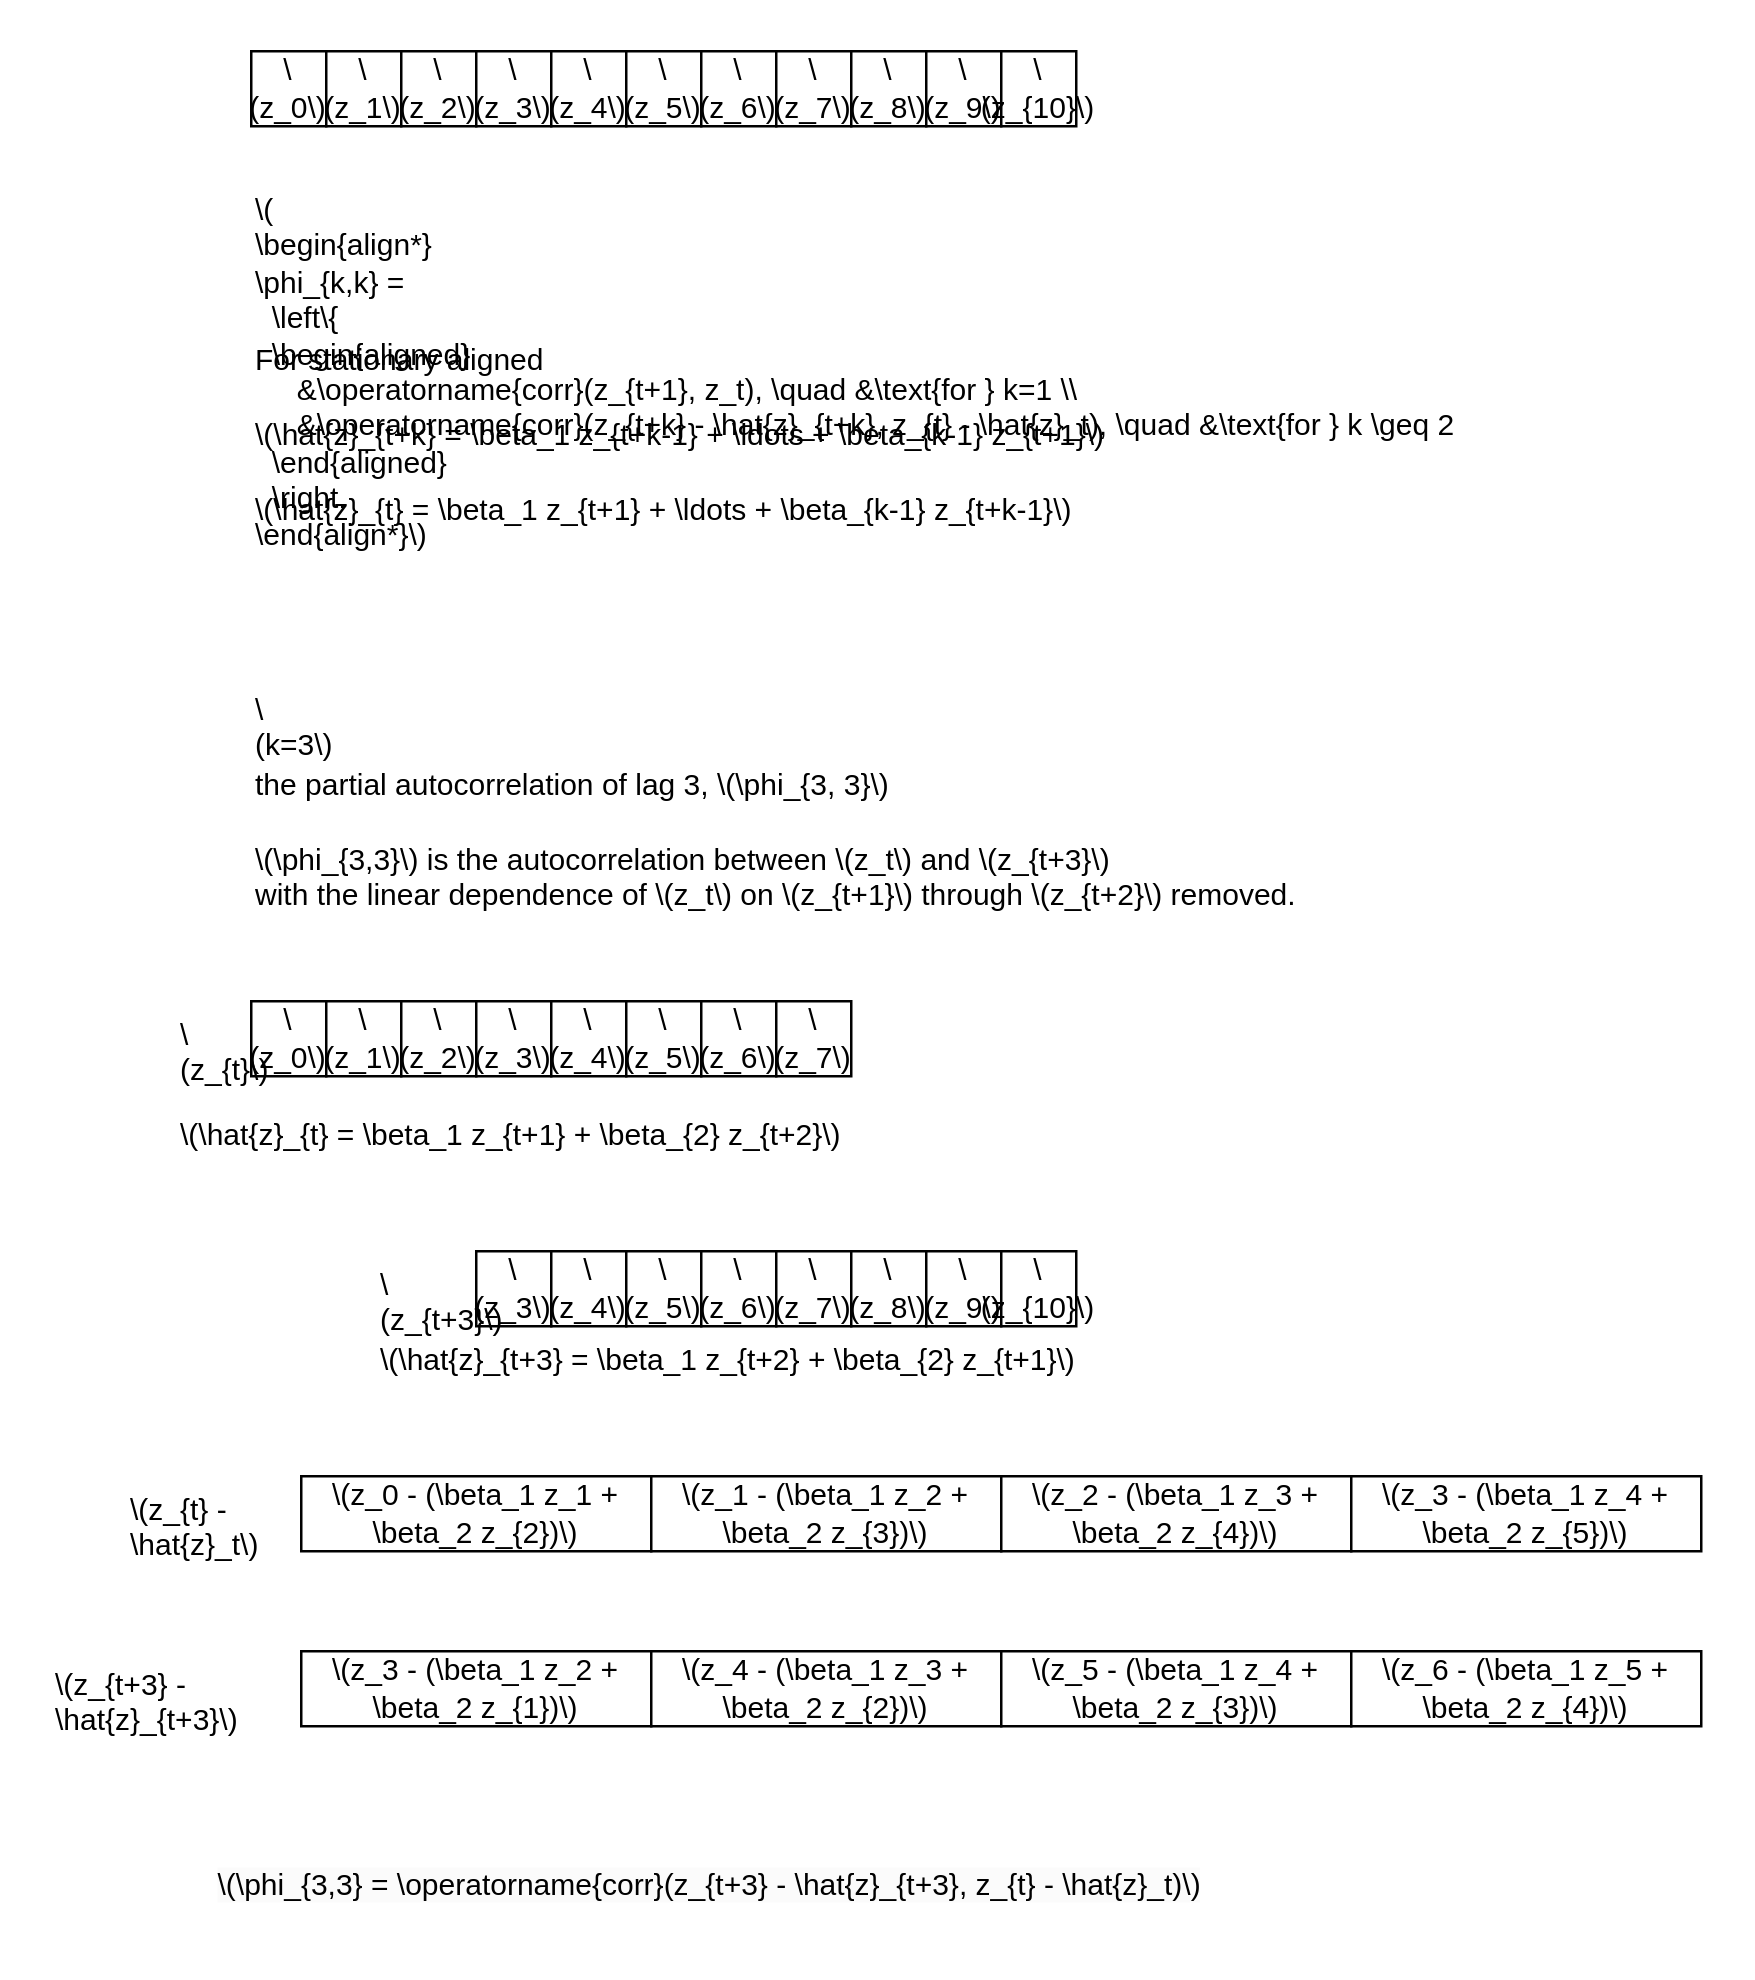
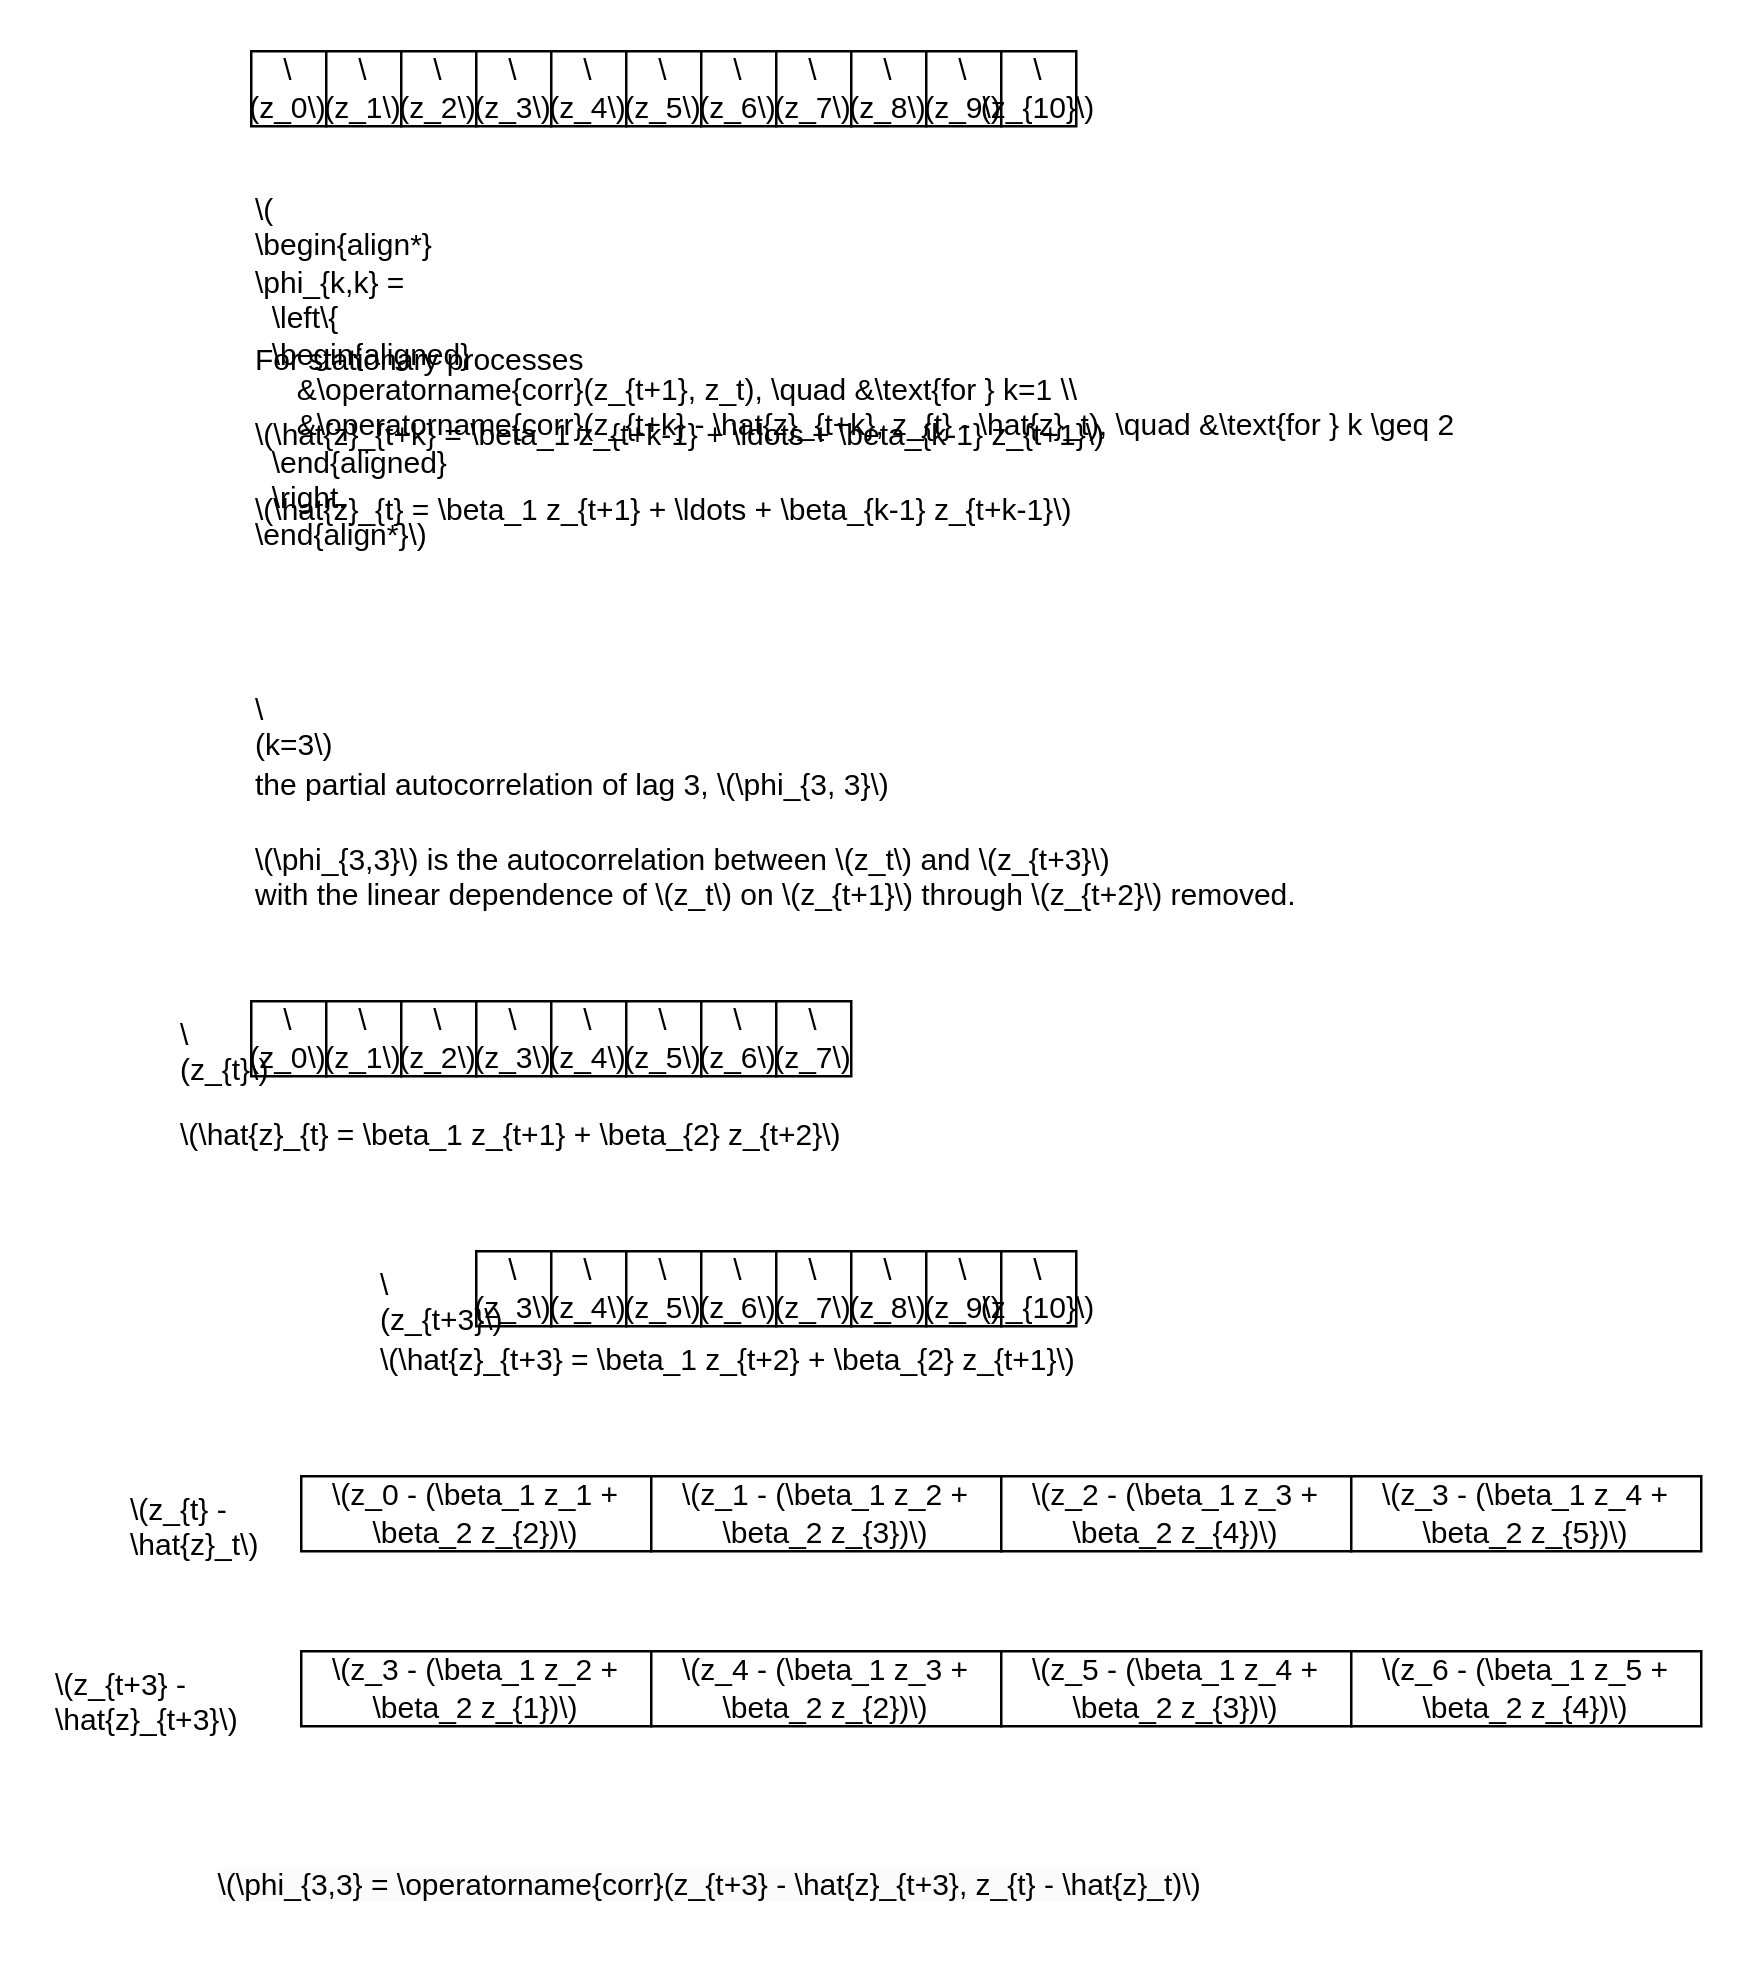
(422, 362) -> (446, 362)
